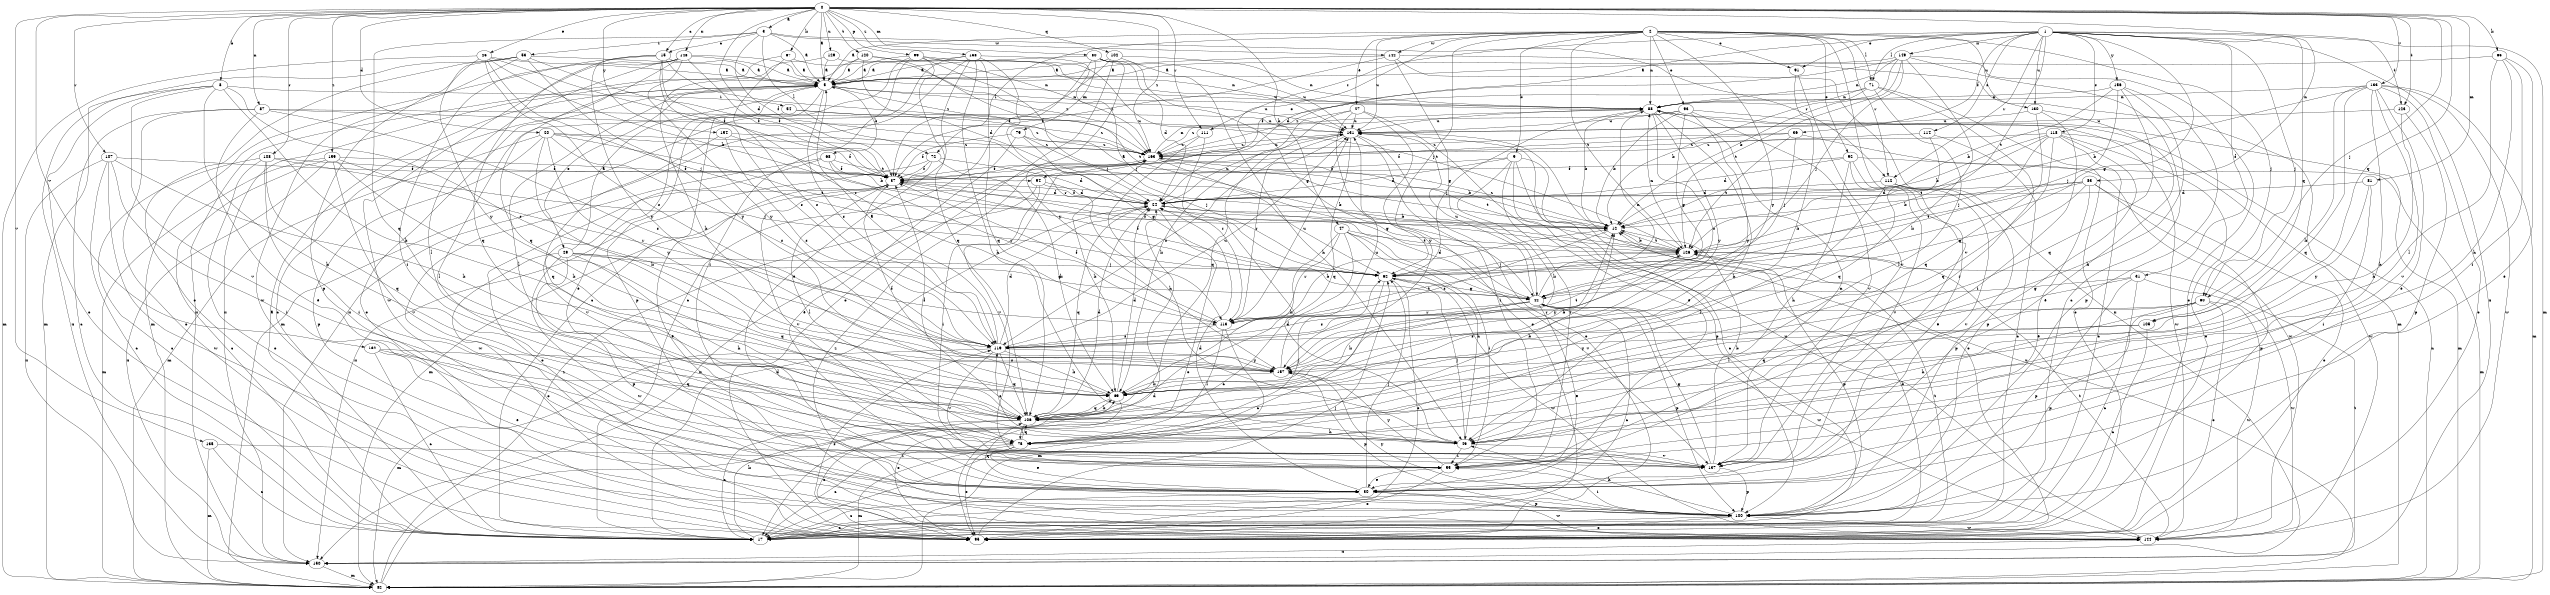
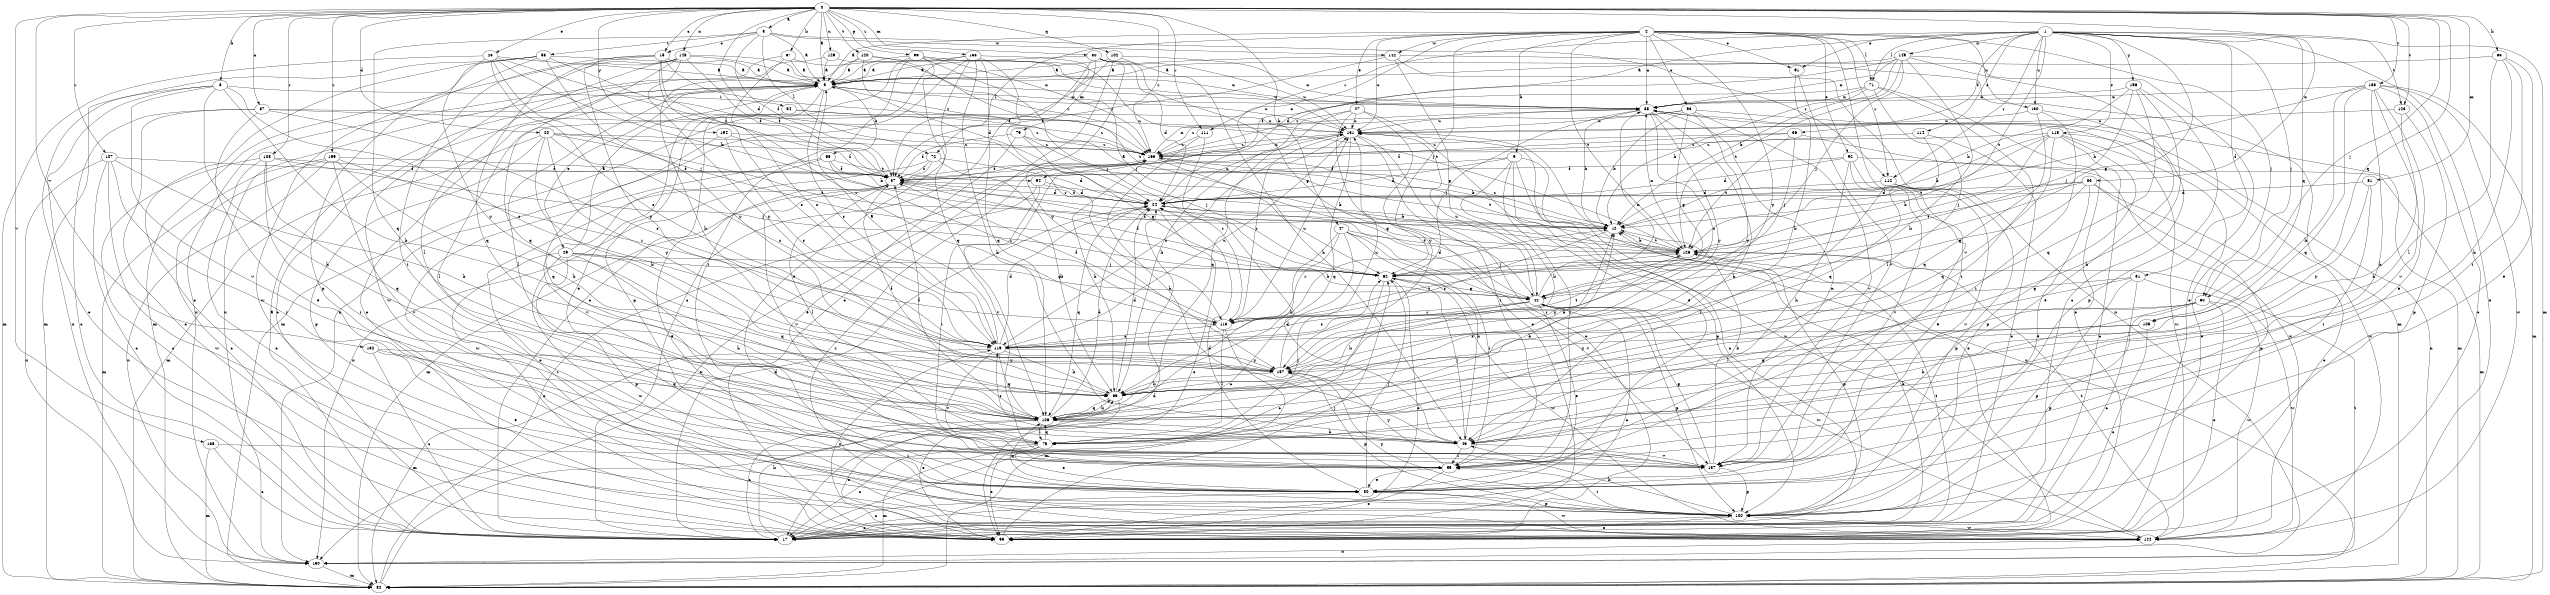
(1012, 360) -> (1012, 360)
